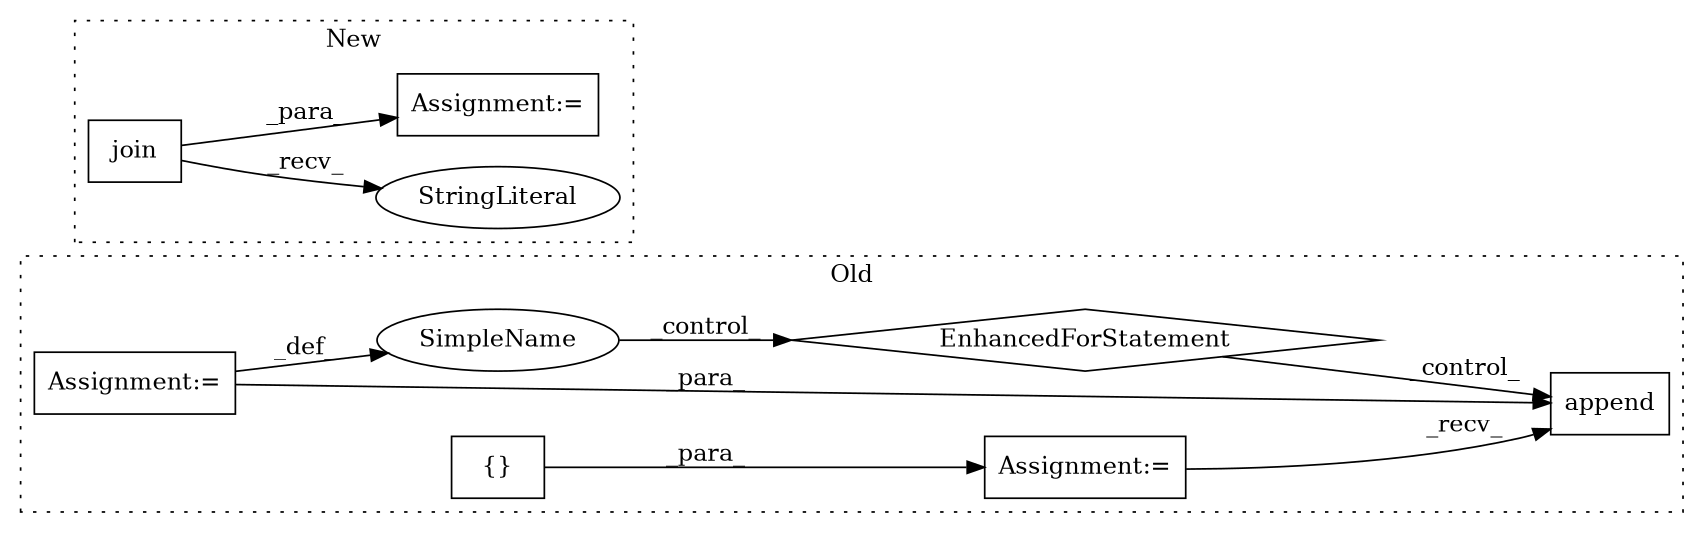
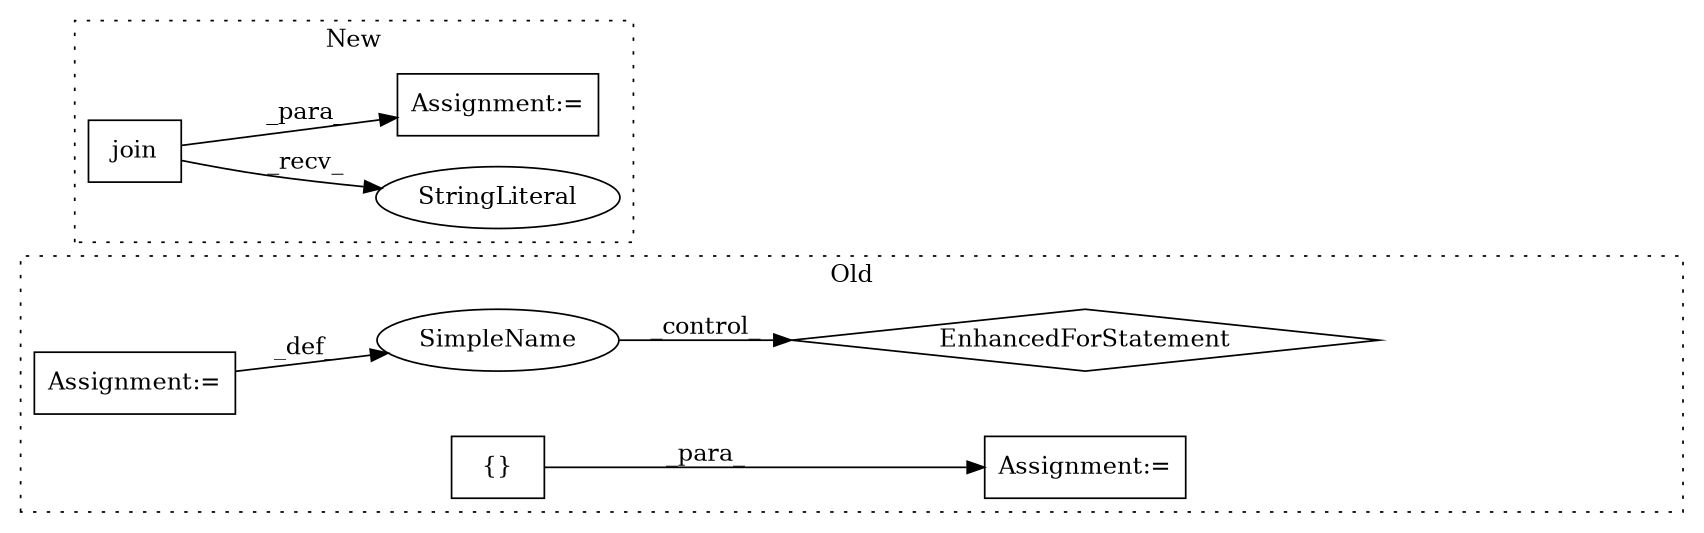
(1610, 404) -> none
